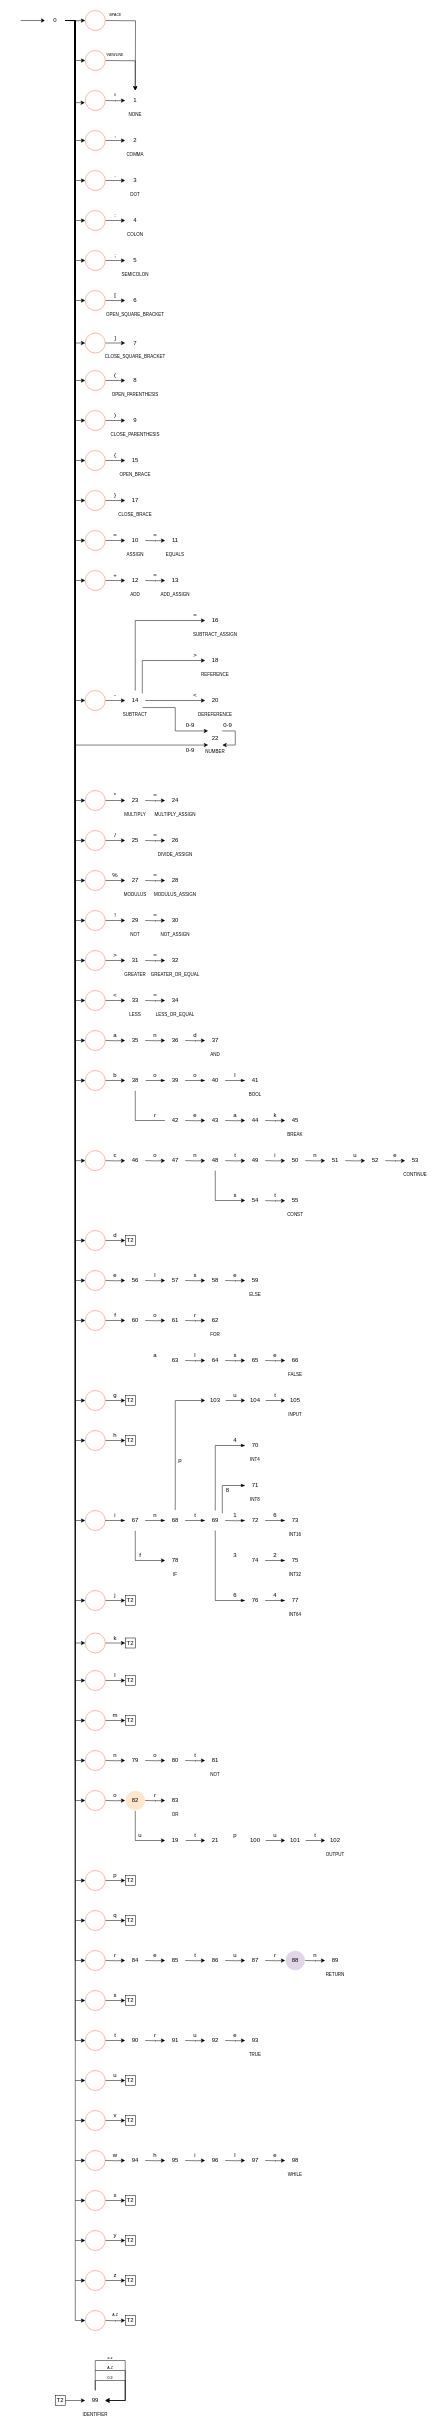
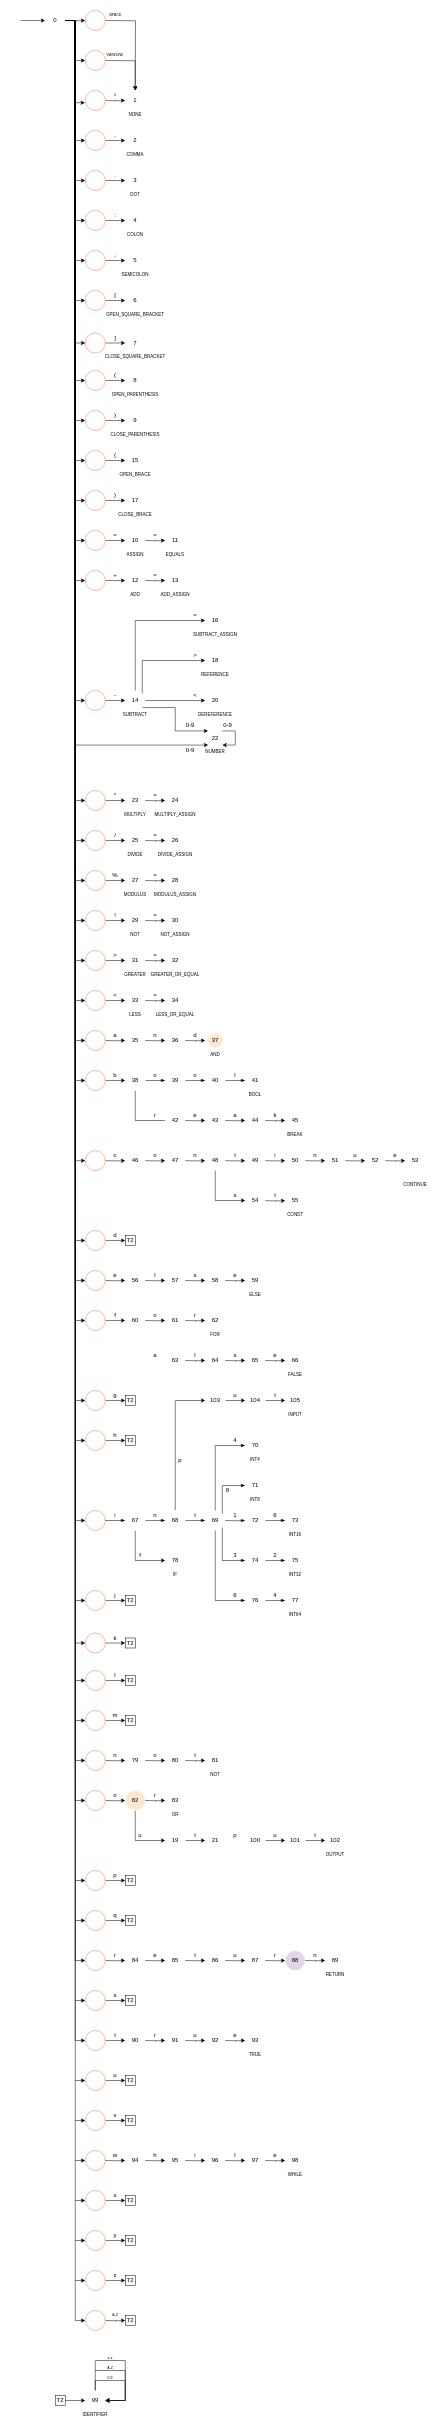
none -> (135, 854)
(215, 1040) -> (215, 1040)
(415, 1174) -> (415, 1184)
none -> (239, 1560)
